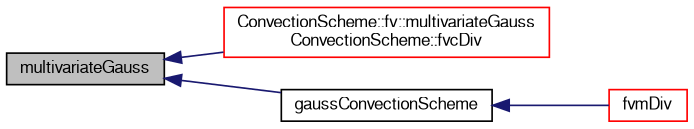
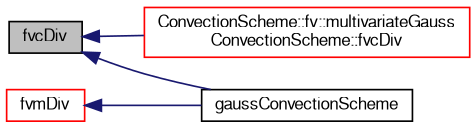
(85, 69) -> (46, 37)
(559, 105) -> (152, 105)
